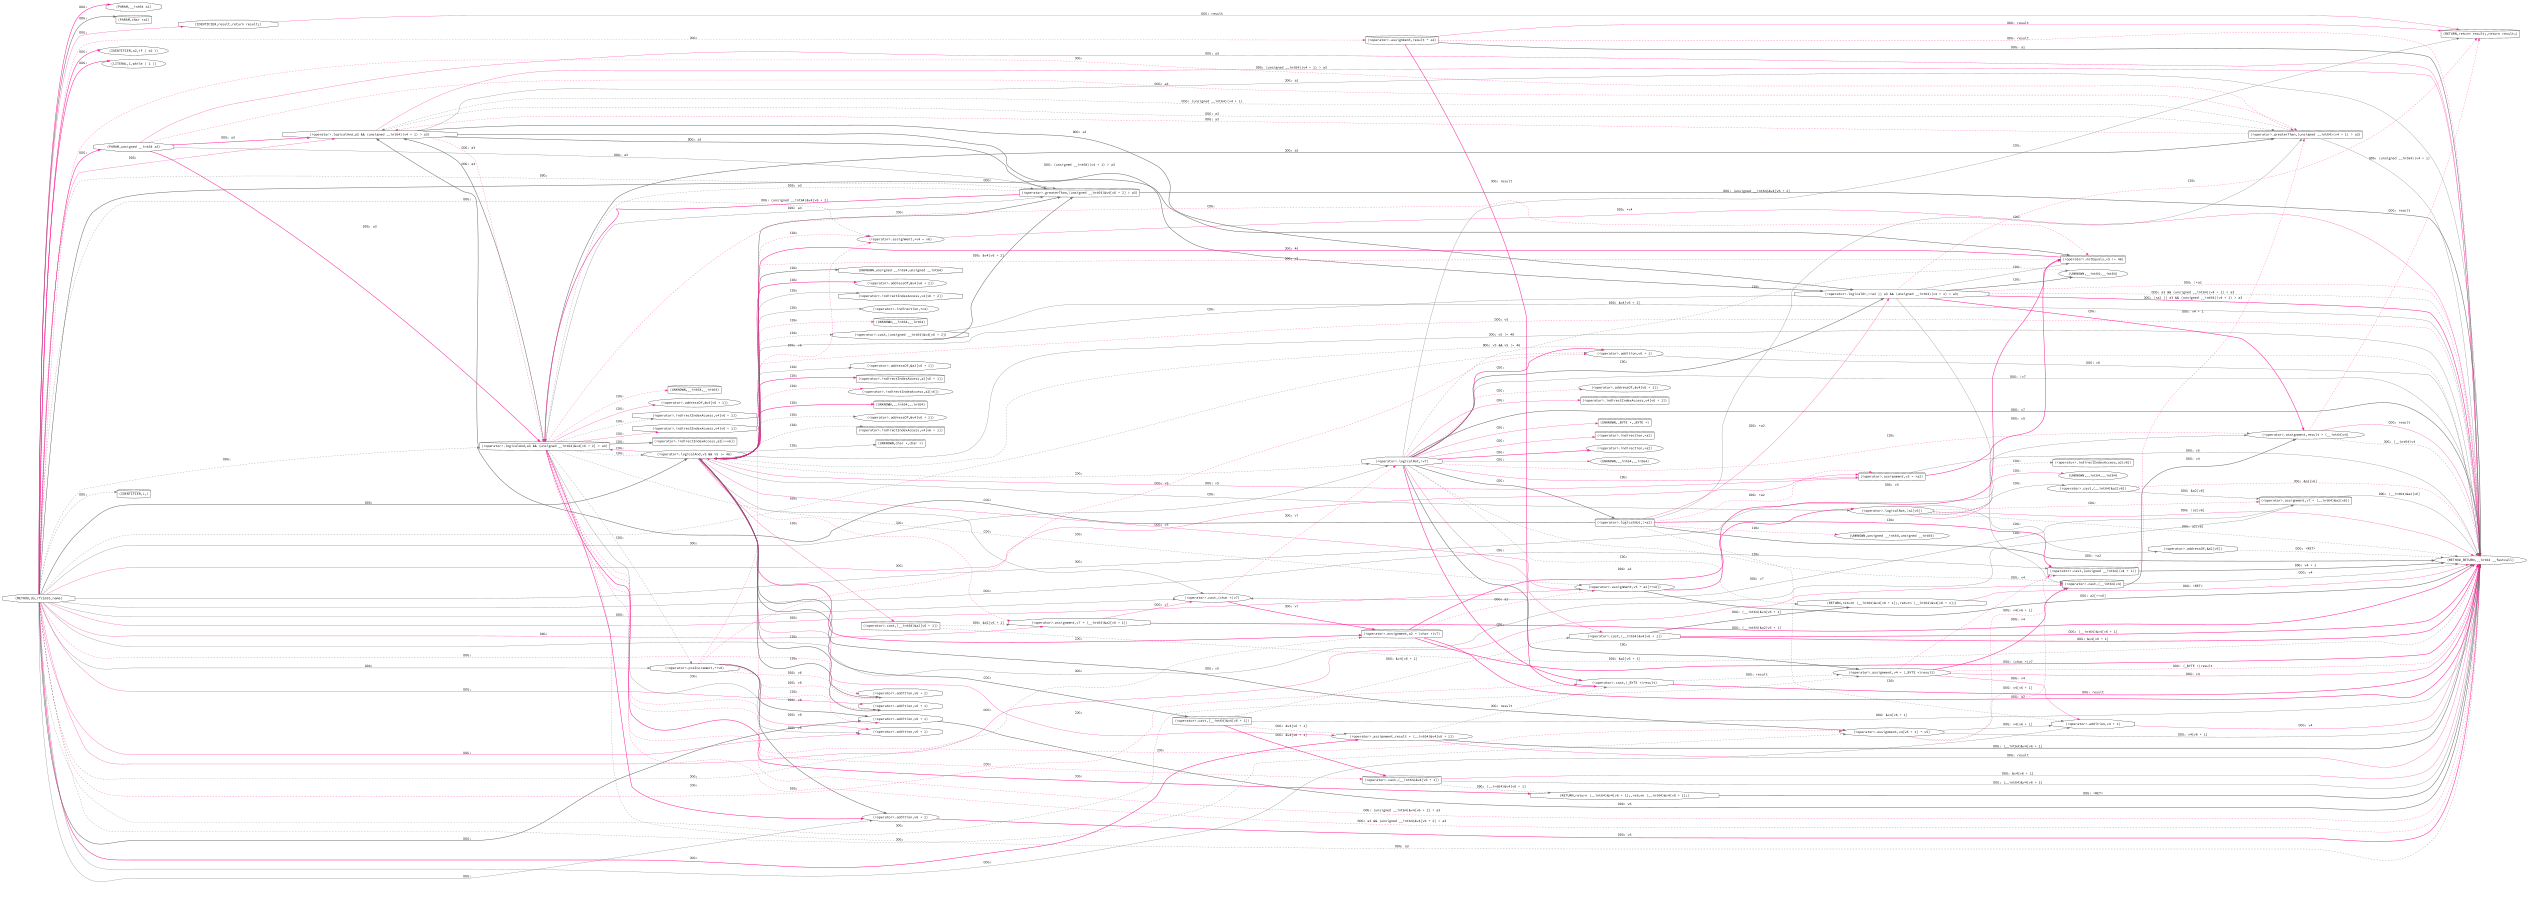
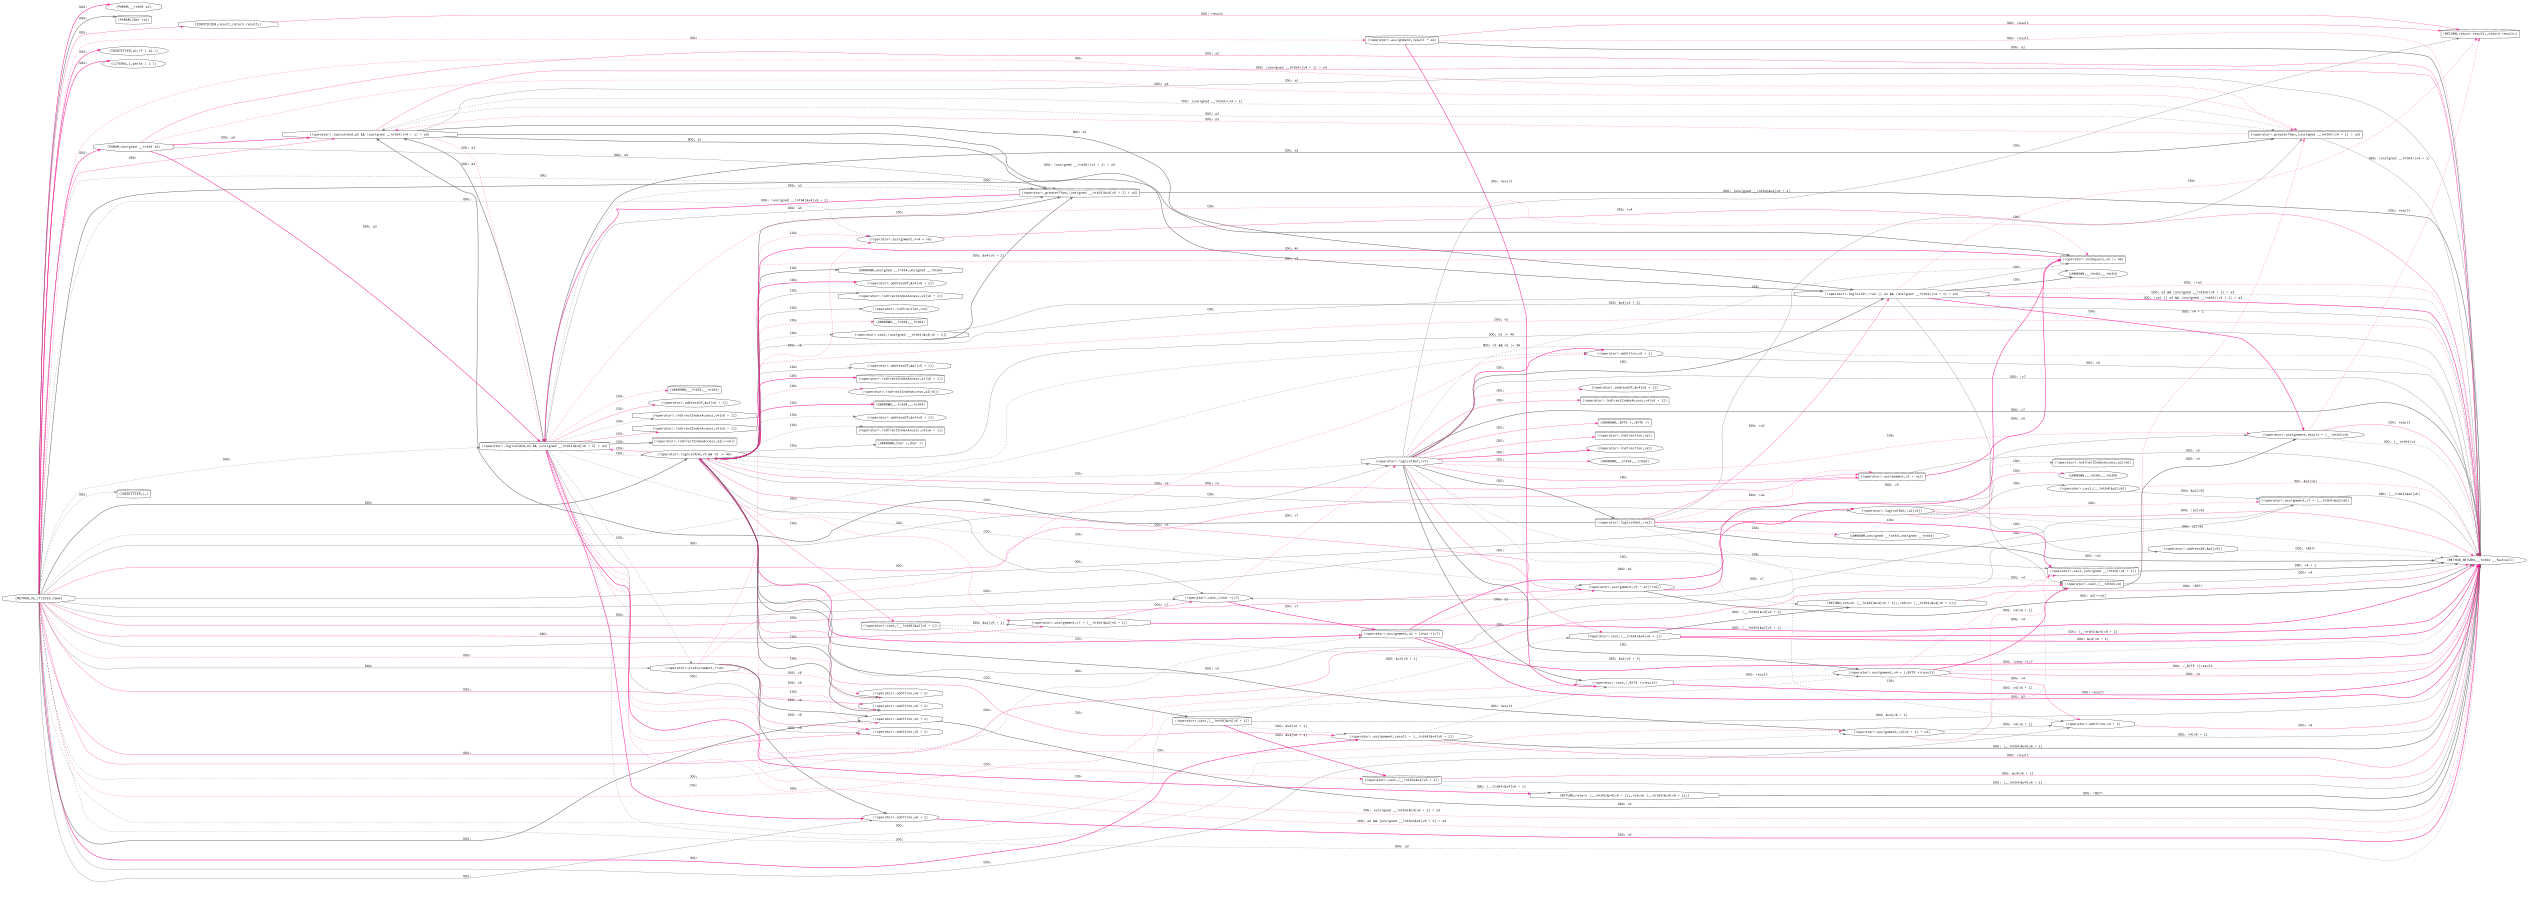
(1465, 607) -> (1465, 607)
